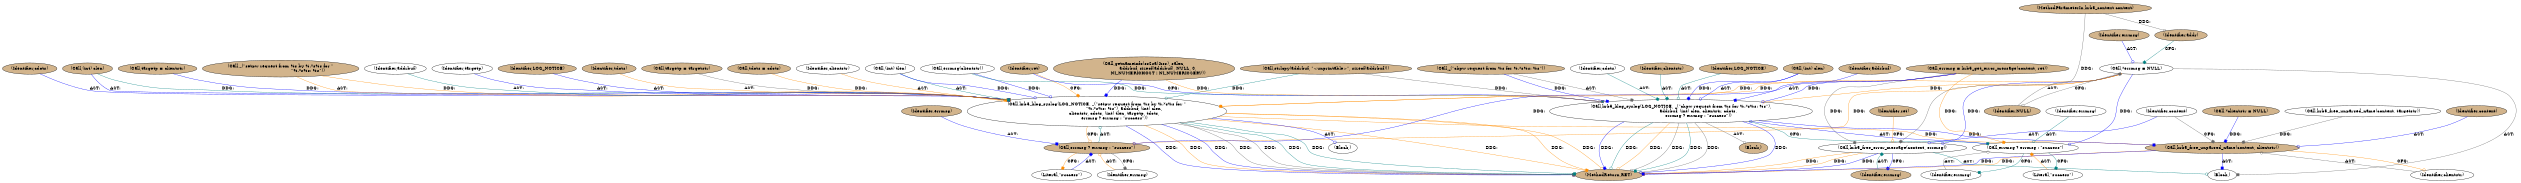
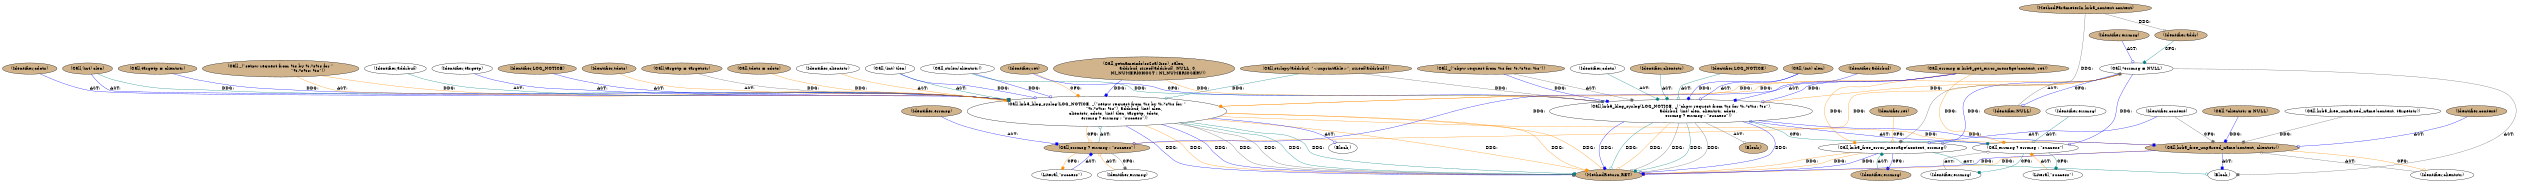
(958, 69) -> (958, 69)
(1860, 87) -> (1860, 87)
(2071, 87) -> (2071, 87)
